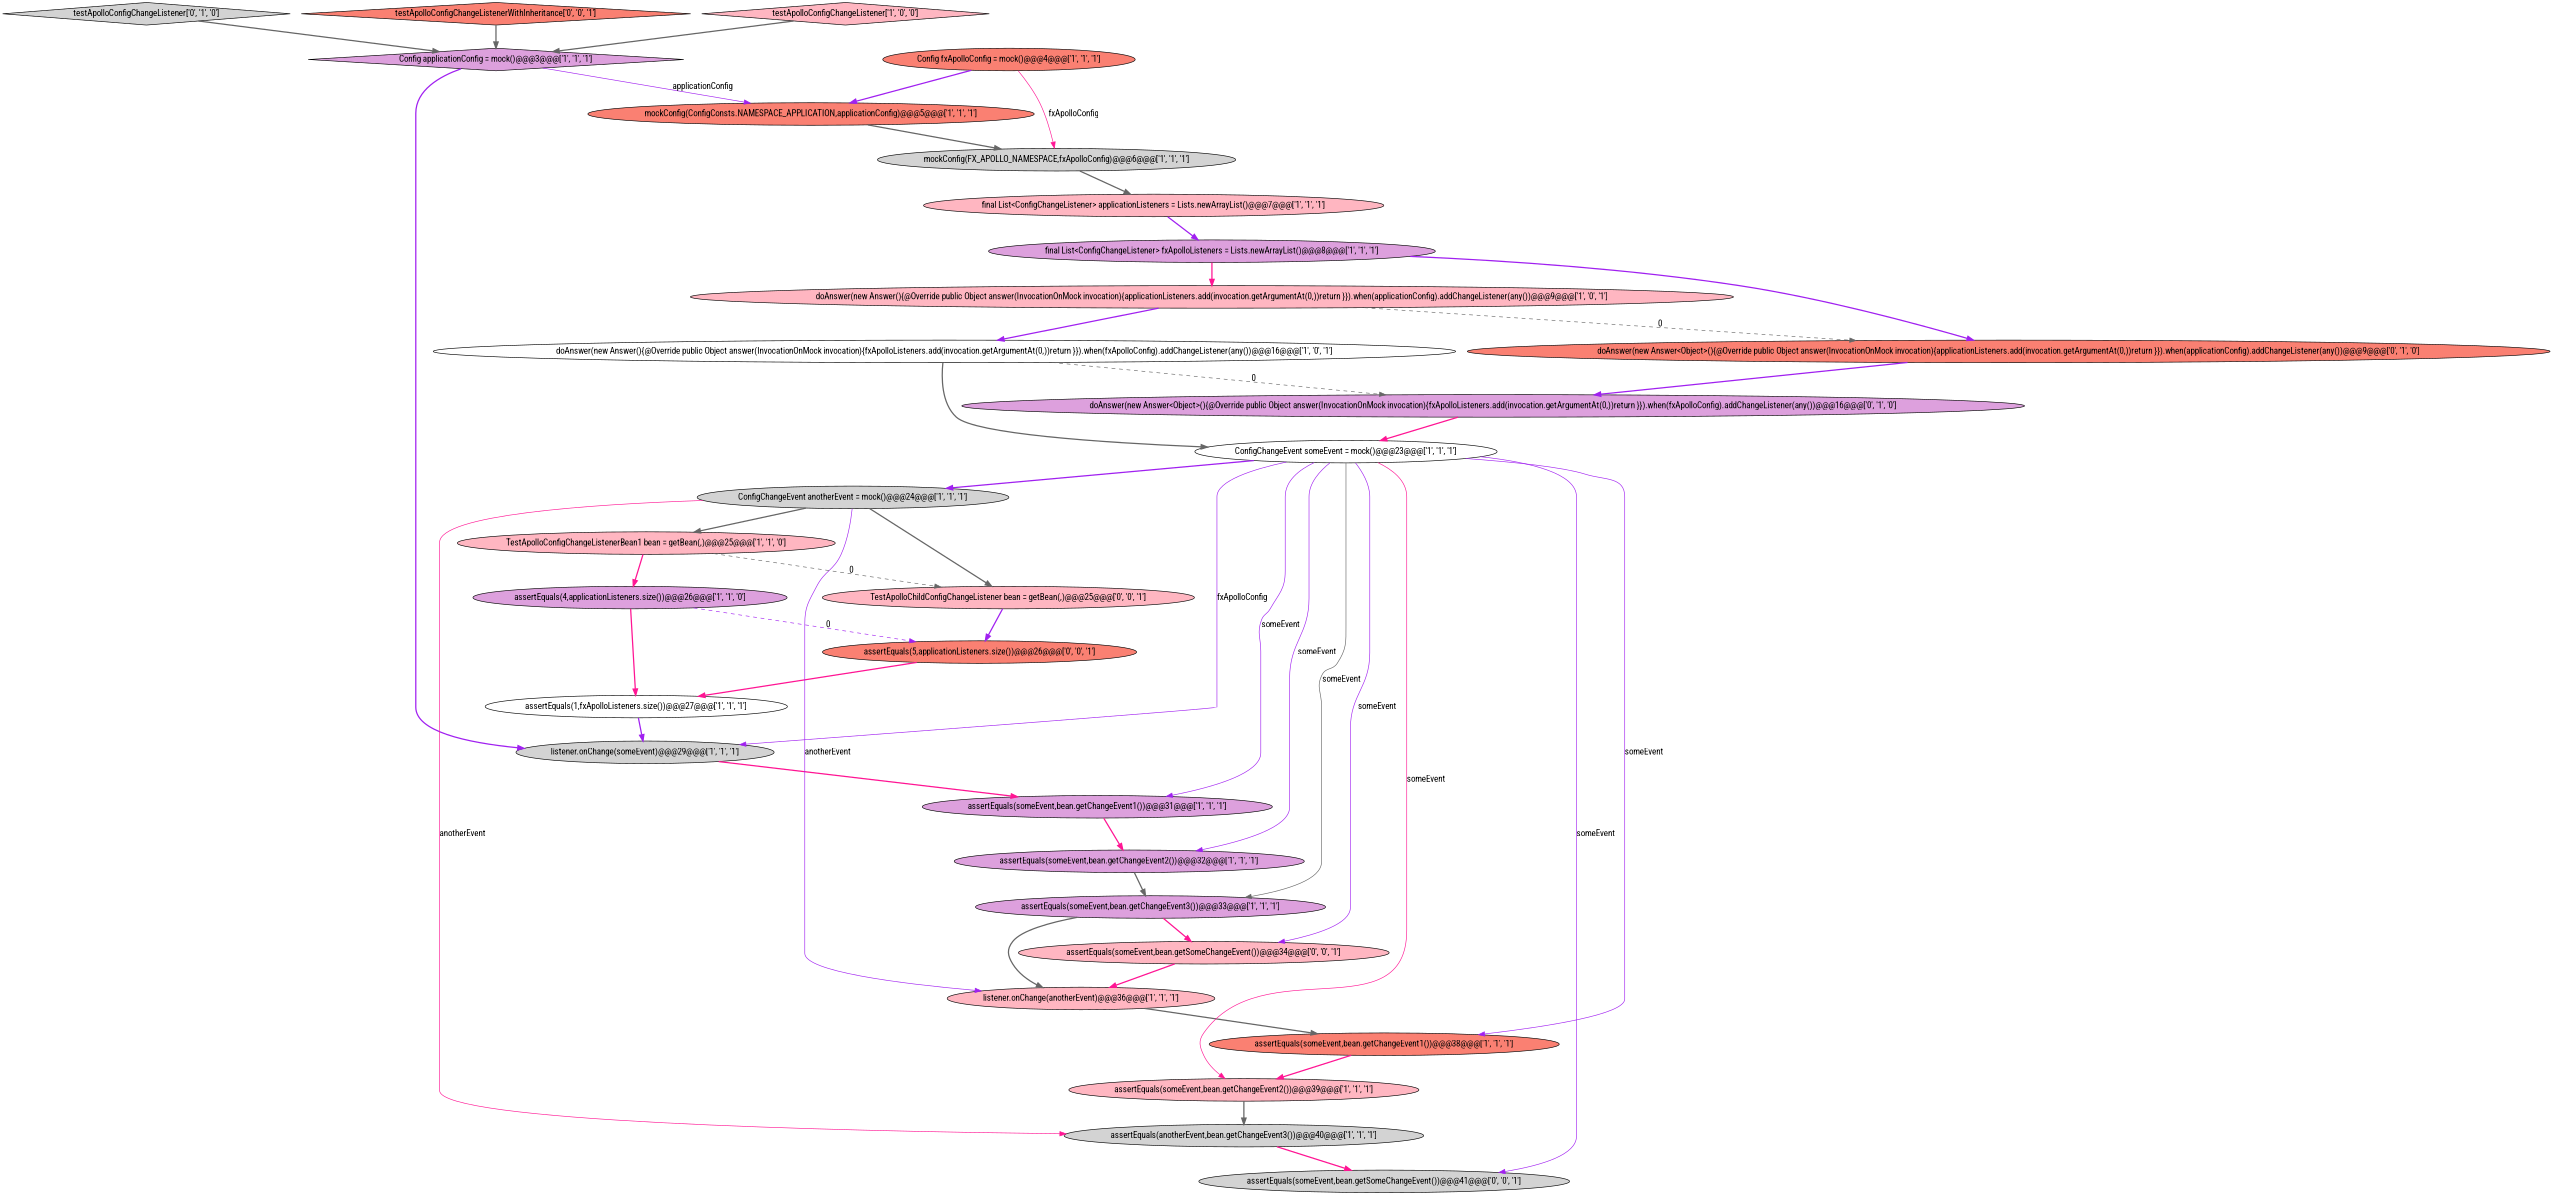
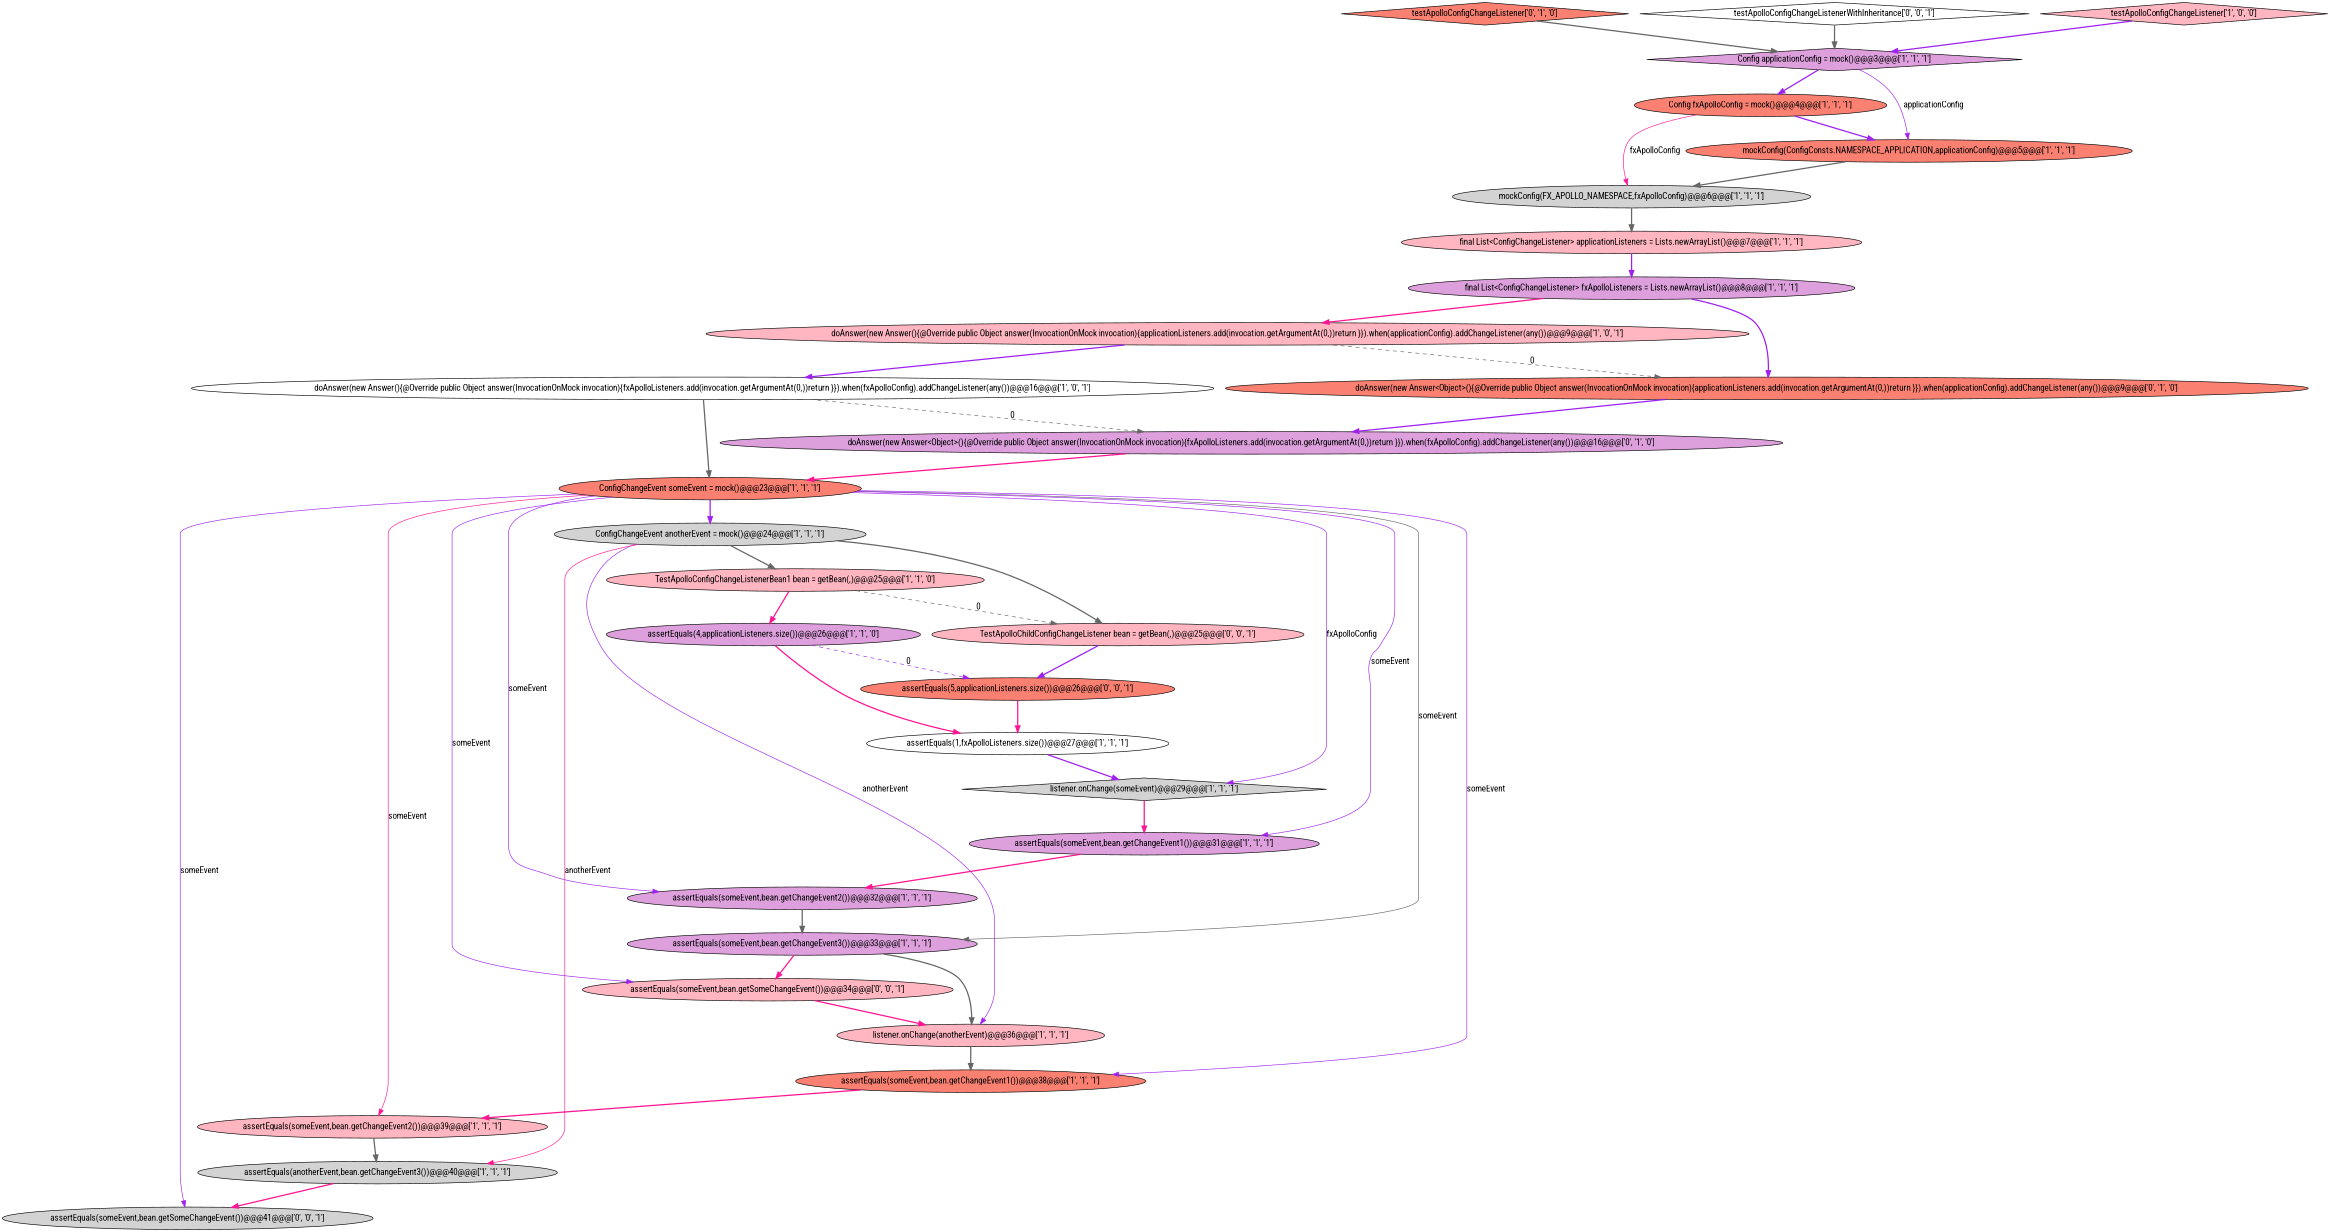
(146, 14) -> (1485, 14)
(496, 14) -> (1835, 14)
(676, 36) -> (2015, 36)
(416, 434) -> (1801, 80)
(1346, 452) -> (710, 489)
(645, 752) -> (1144, 789)
